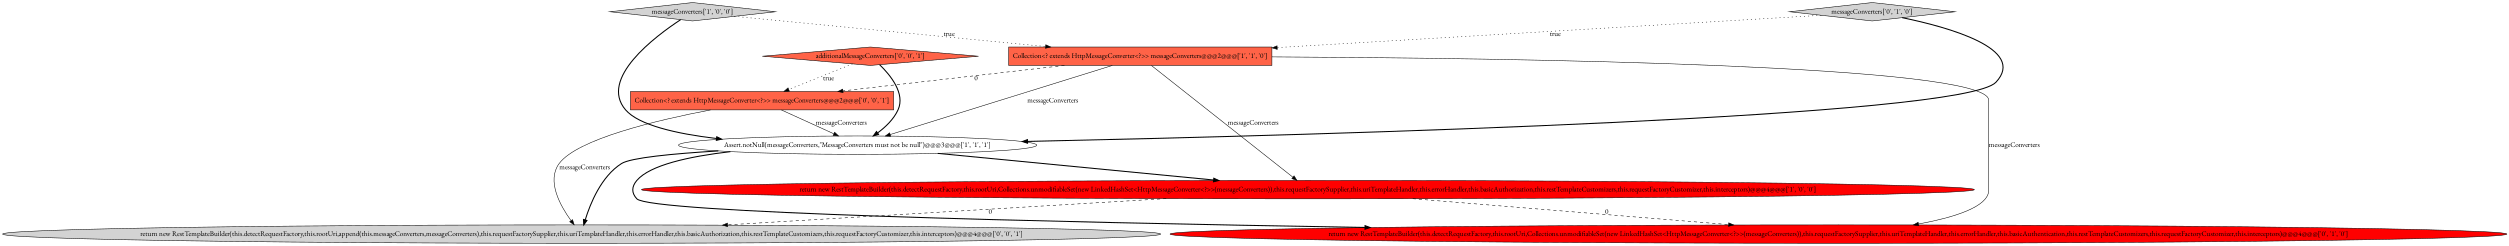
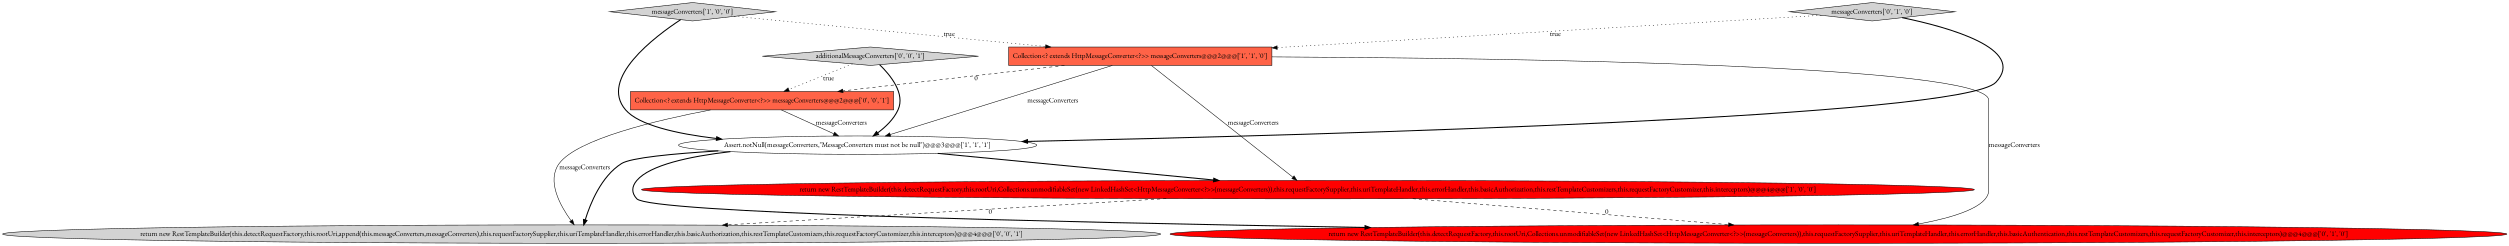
(870, 56) -> (870, 56)
